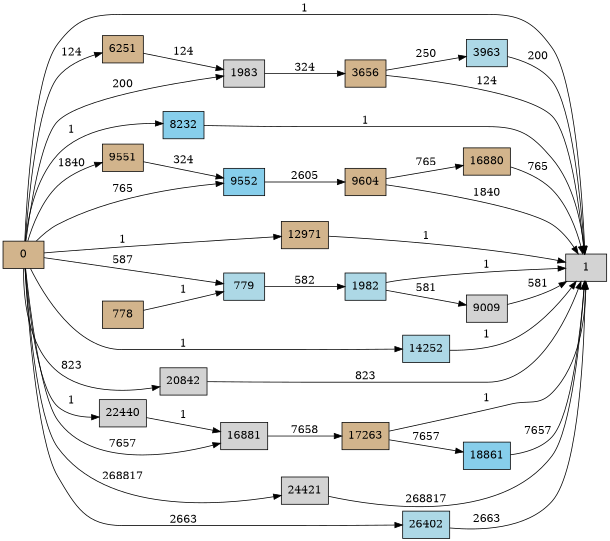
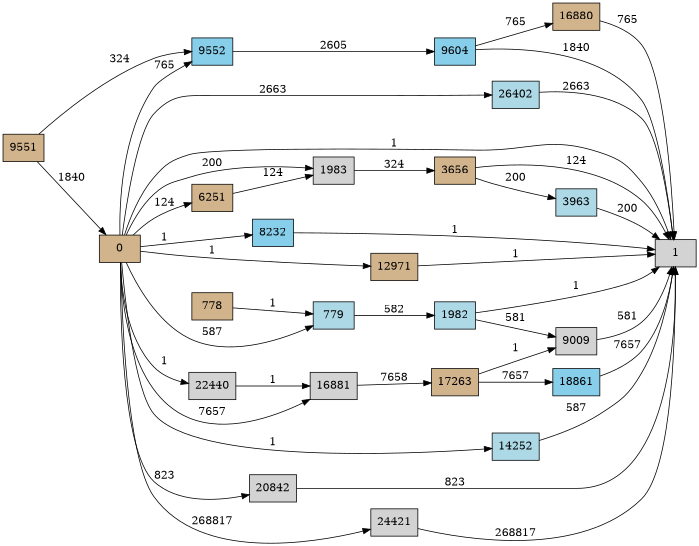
(426, 54) -> (516, 178)
(366, 182) -> (455, 52)
(51, 193) -> (69, 195)
(487, 335) -> (576, 408)
(526, 402) -> (513, 362)
